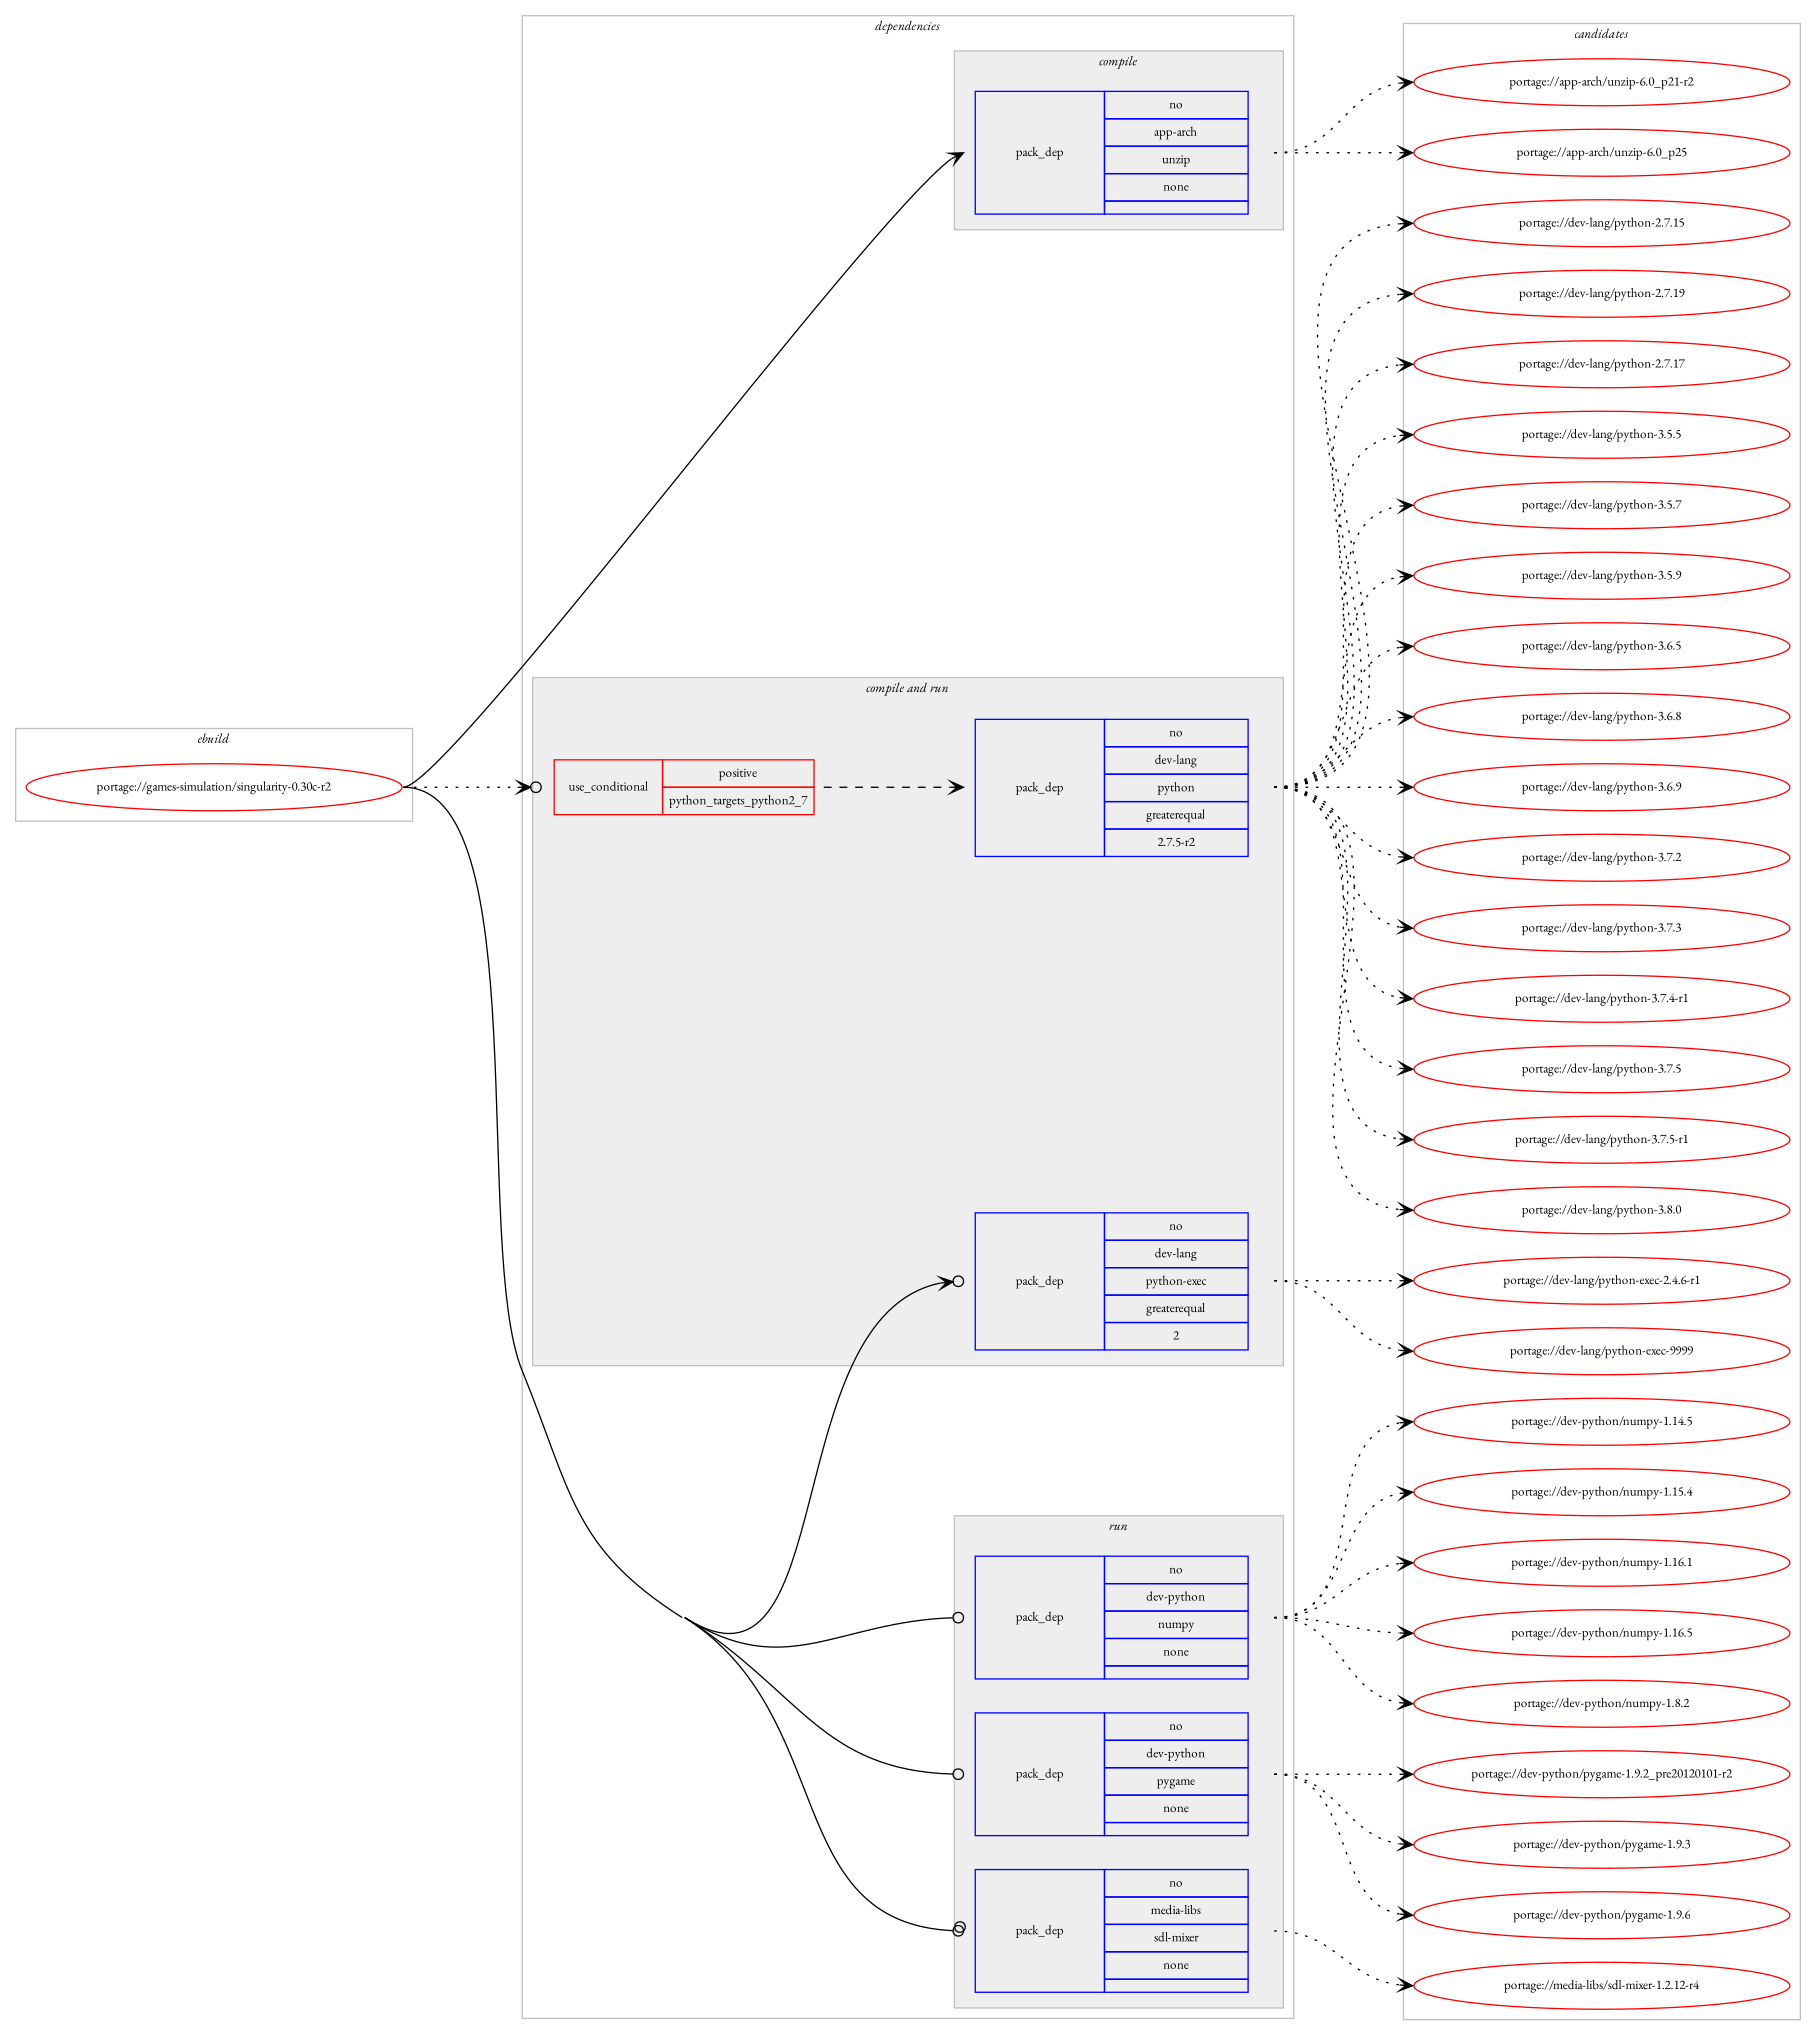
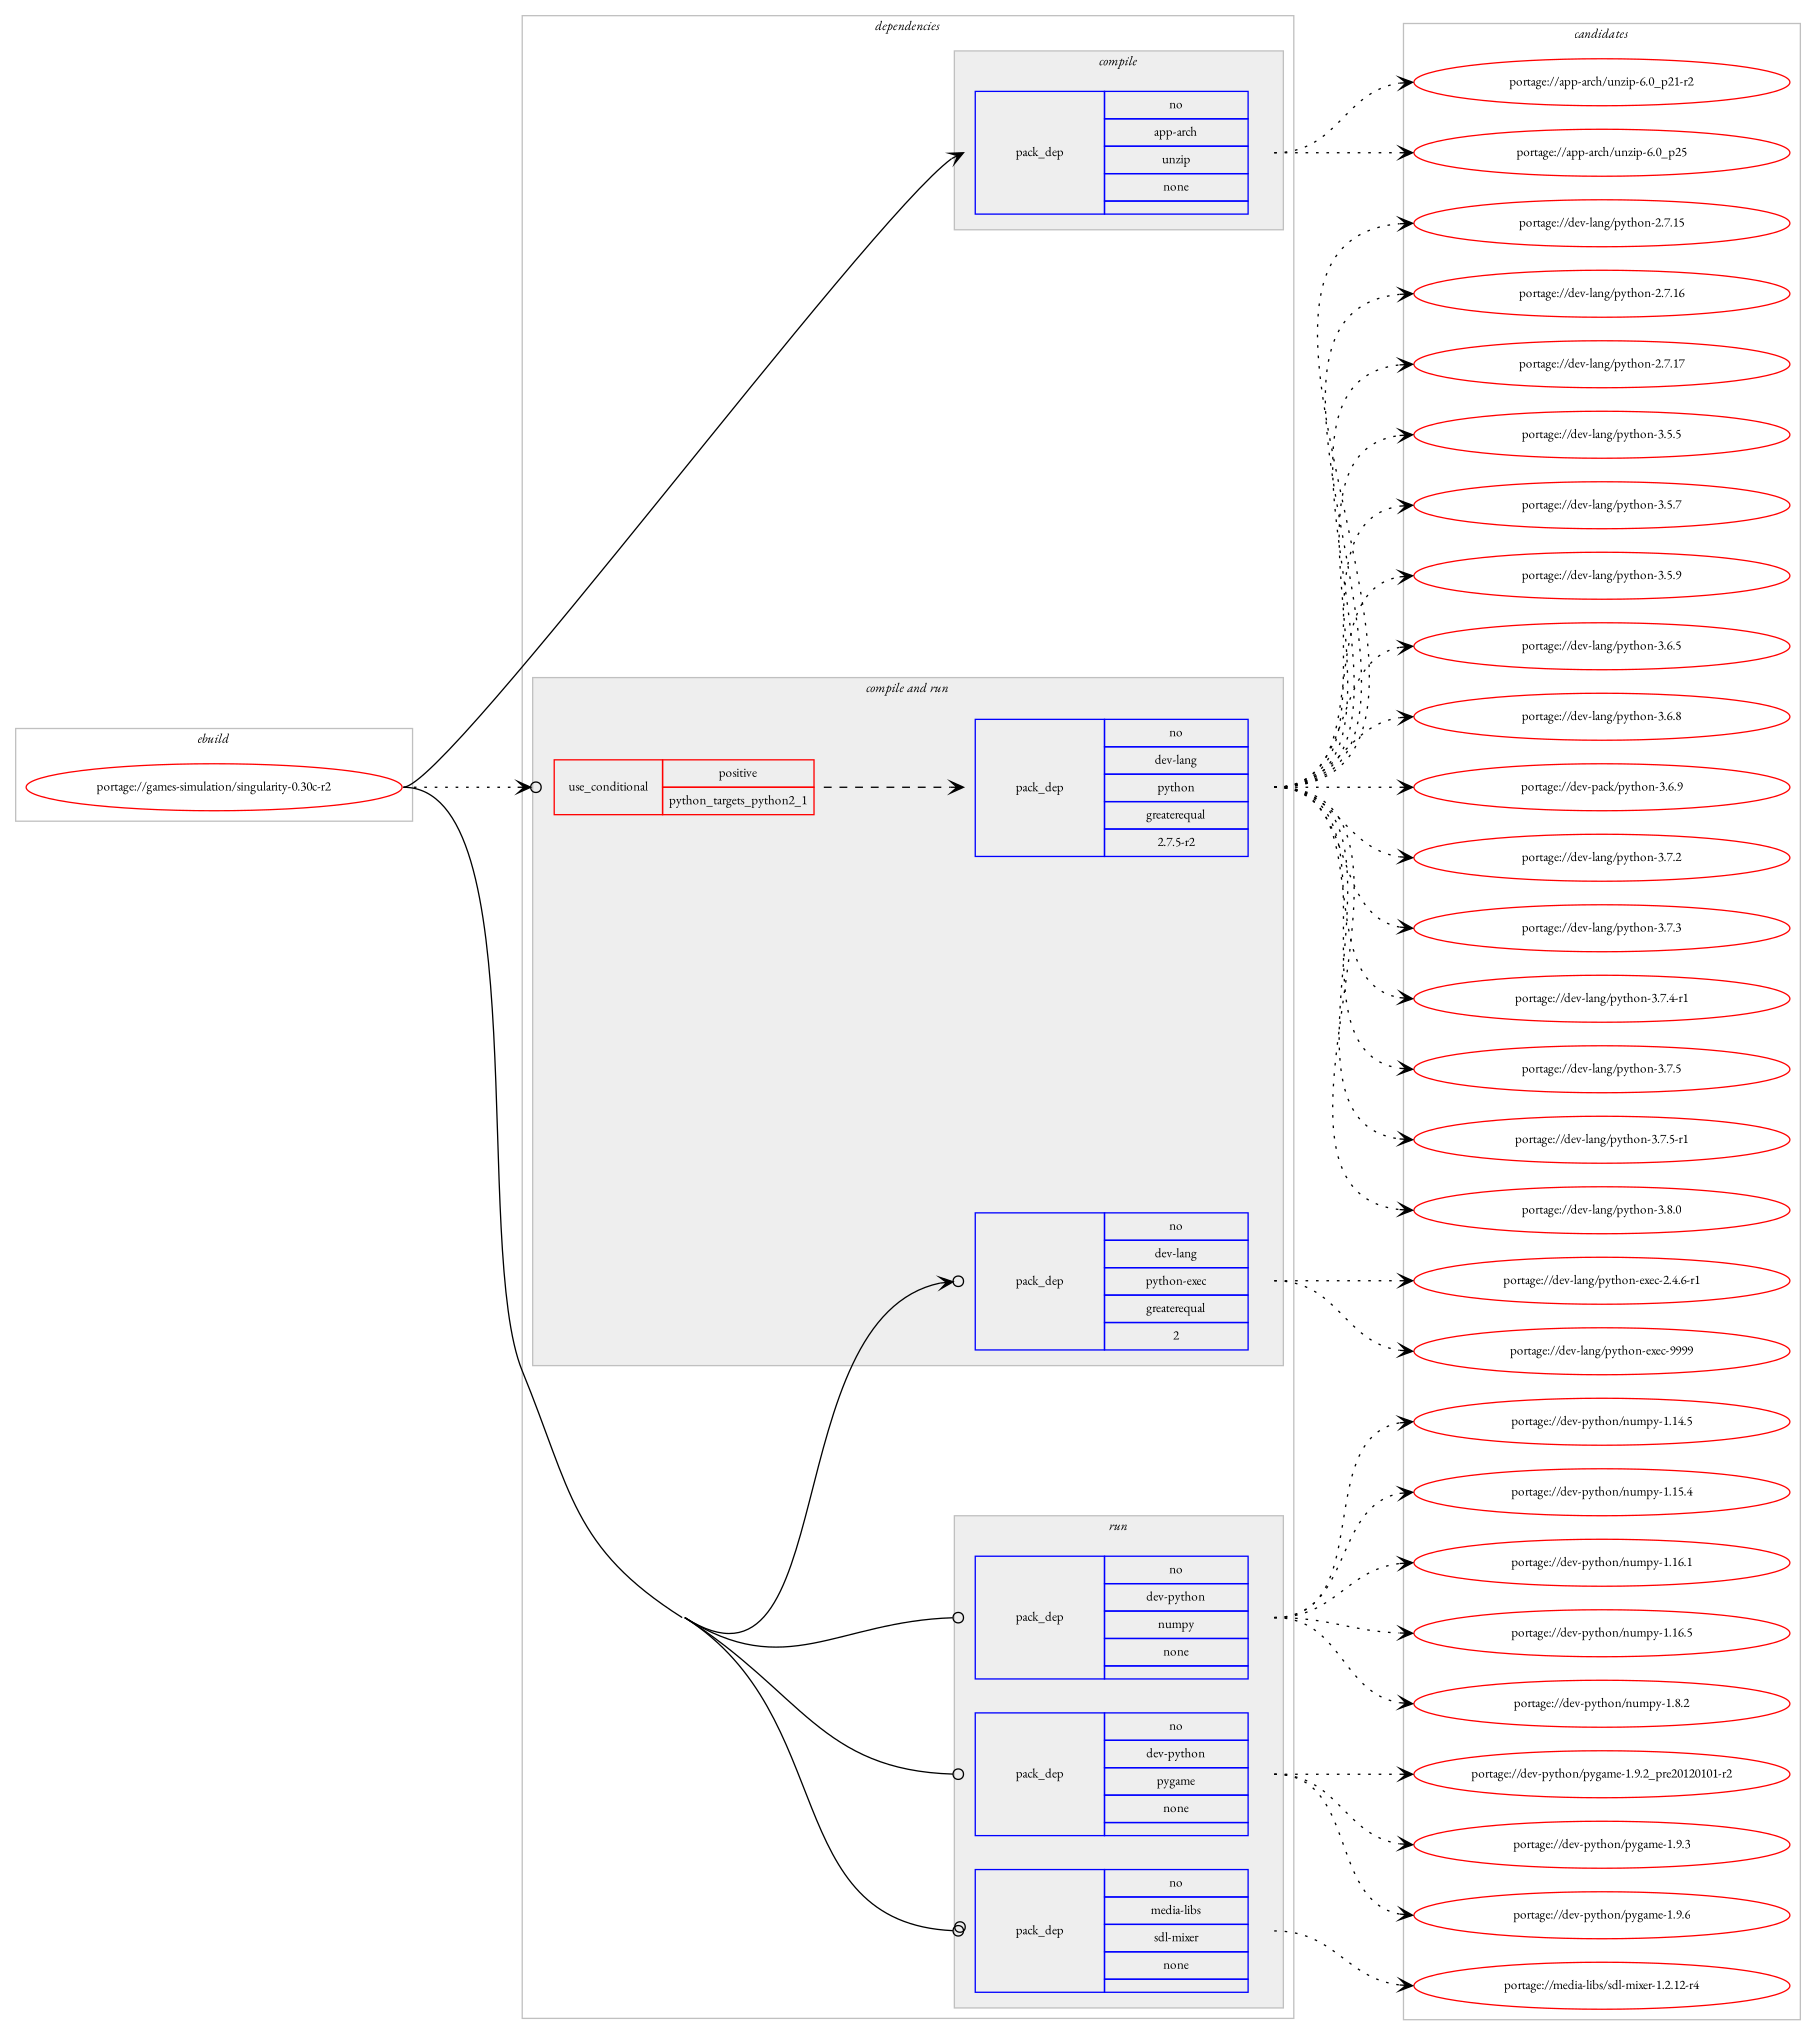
(1602, 294) -> (1602, 294)
(1602, 787) -> (1602, 787)
(738, 800) -> (738, 800)
